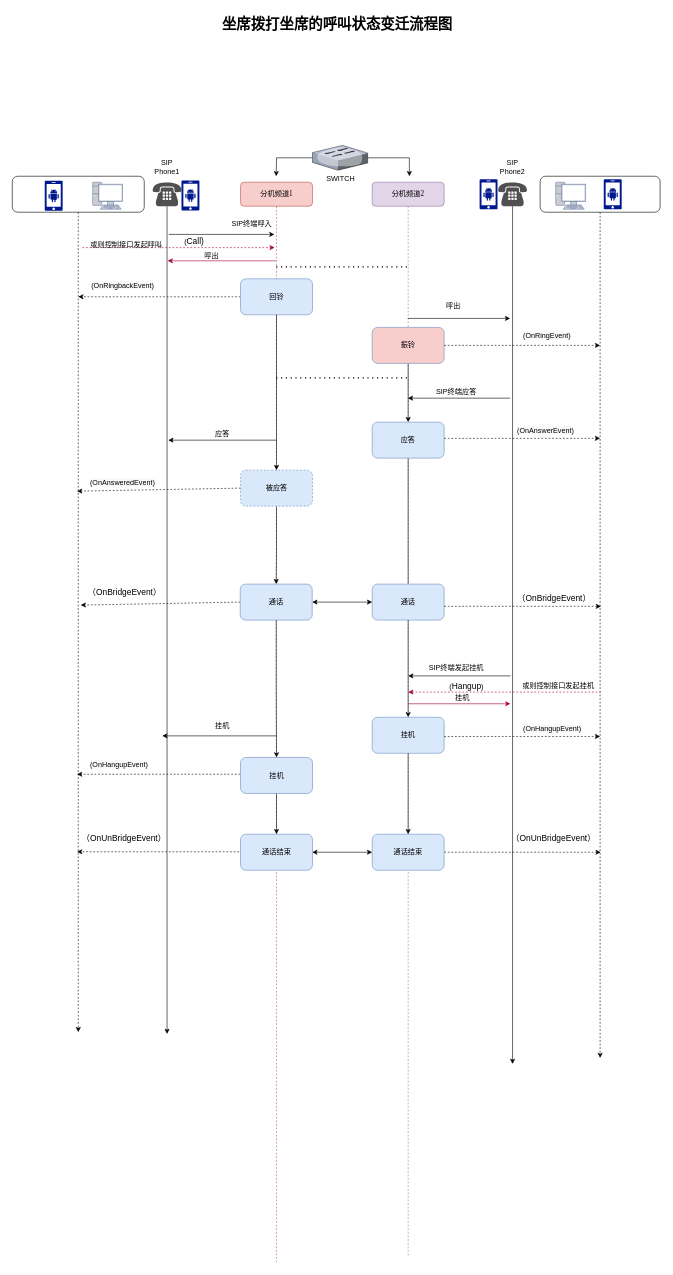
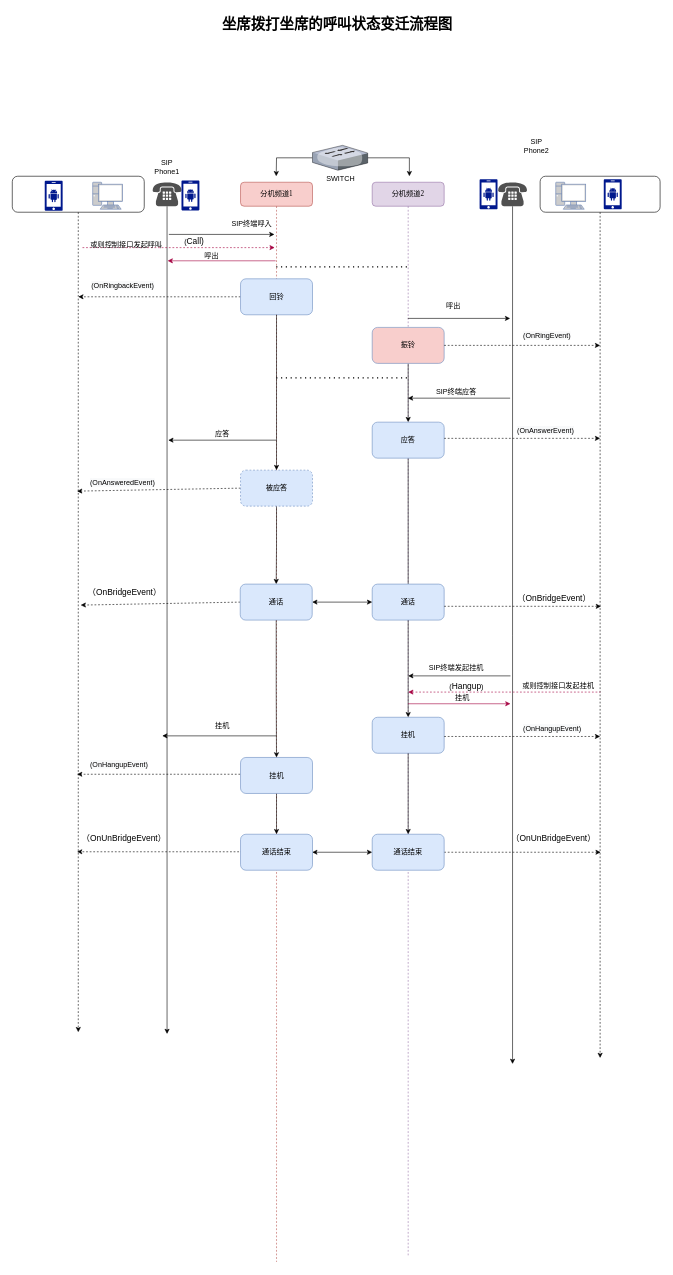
(513, 167) -> (537, 146)
